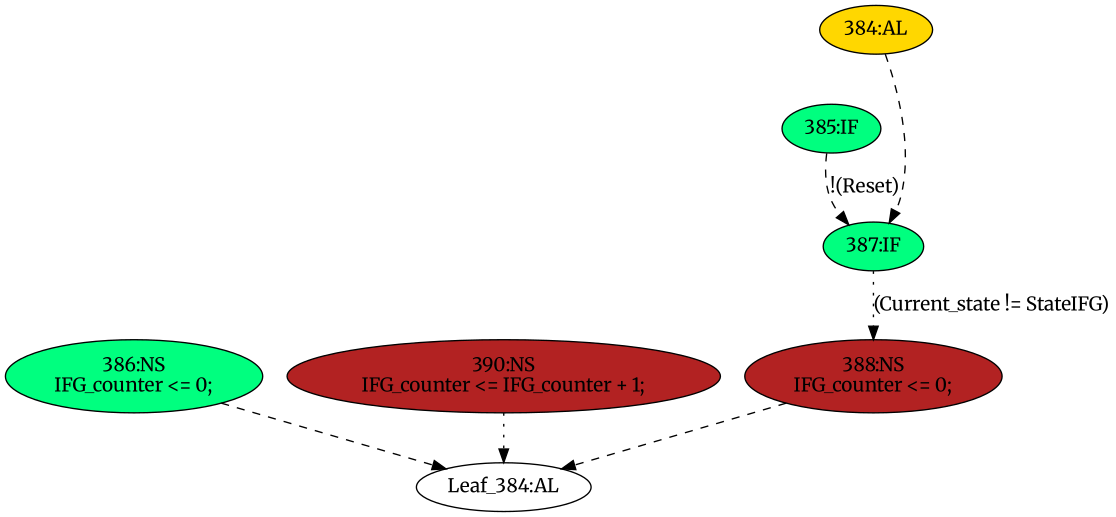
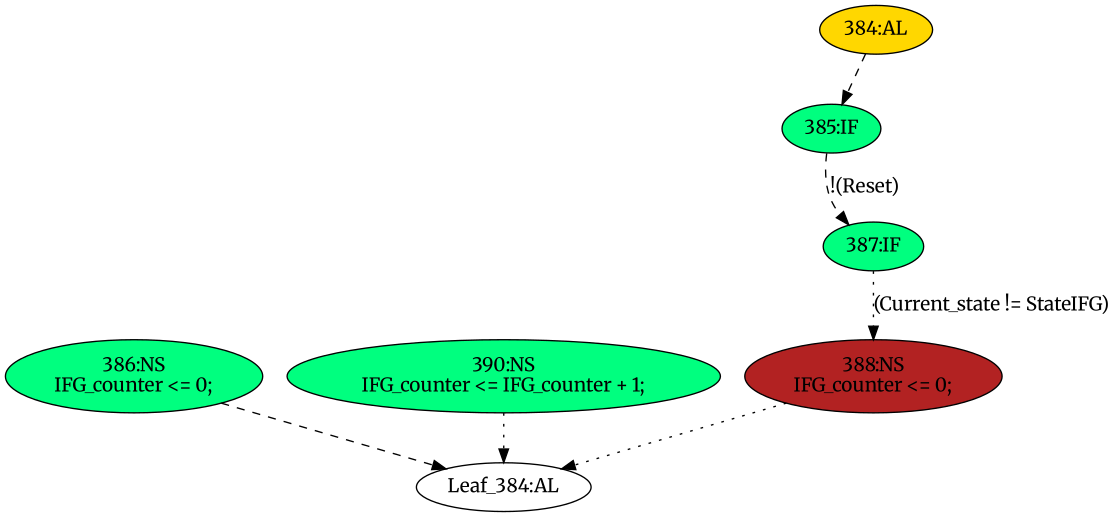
(904, 132) -> (857, 73)
(504, 376) -> (504, 376)
(681, 434) -> (681, 434)
